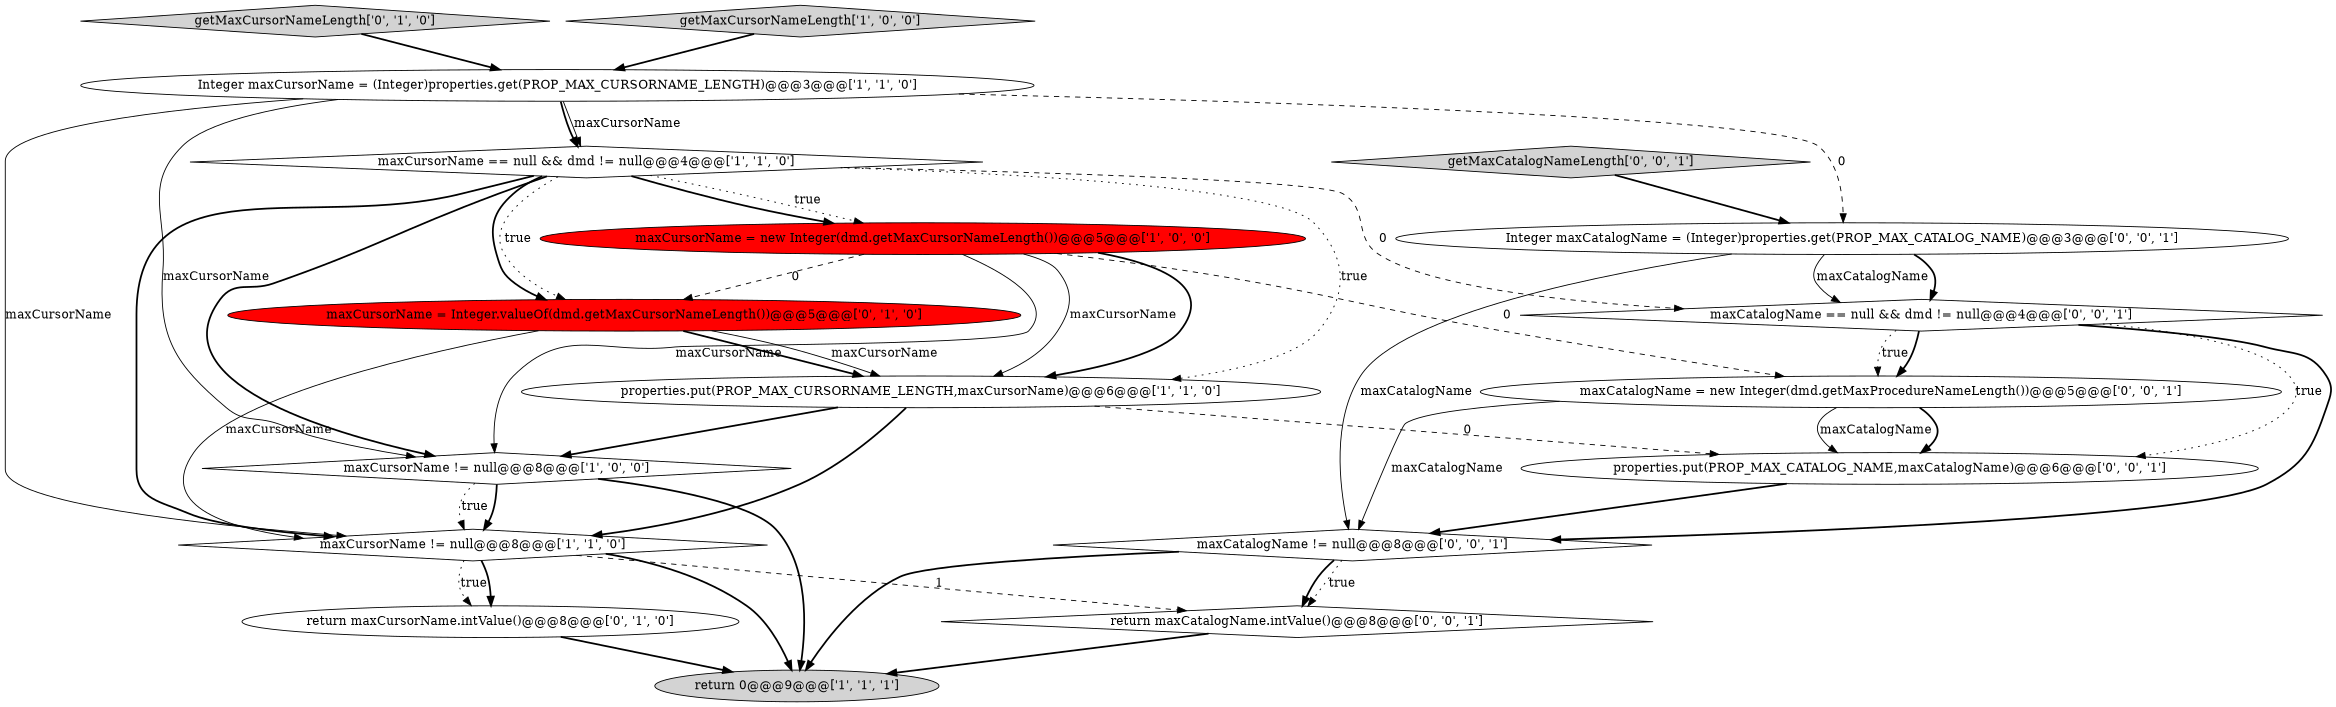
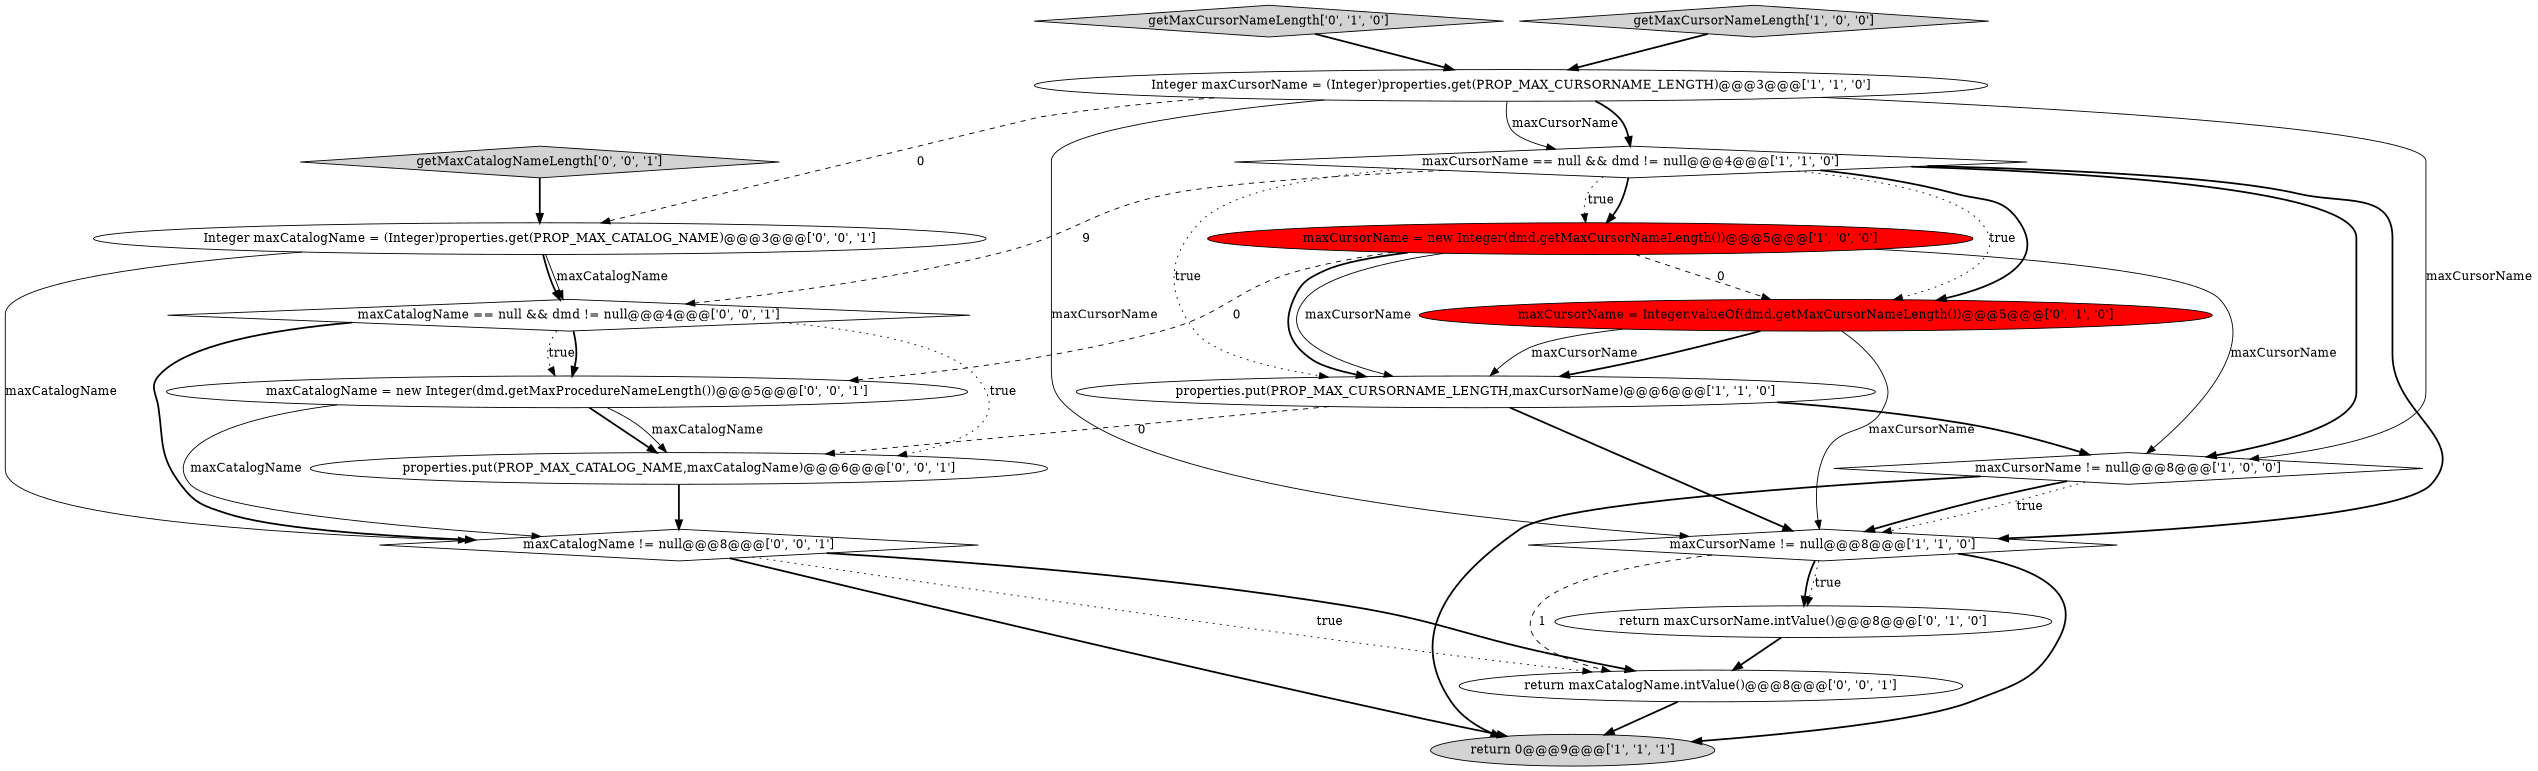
(1383, 239) -> (1087, 239)
(1297, 622) -> (1711, 686)
(642, 653) -> (1761, 651)
